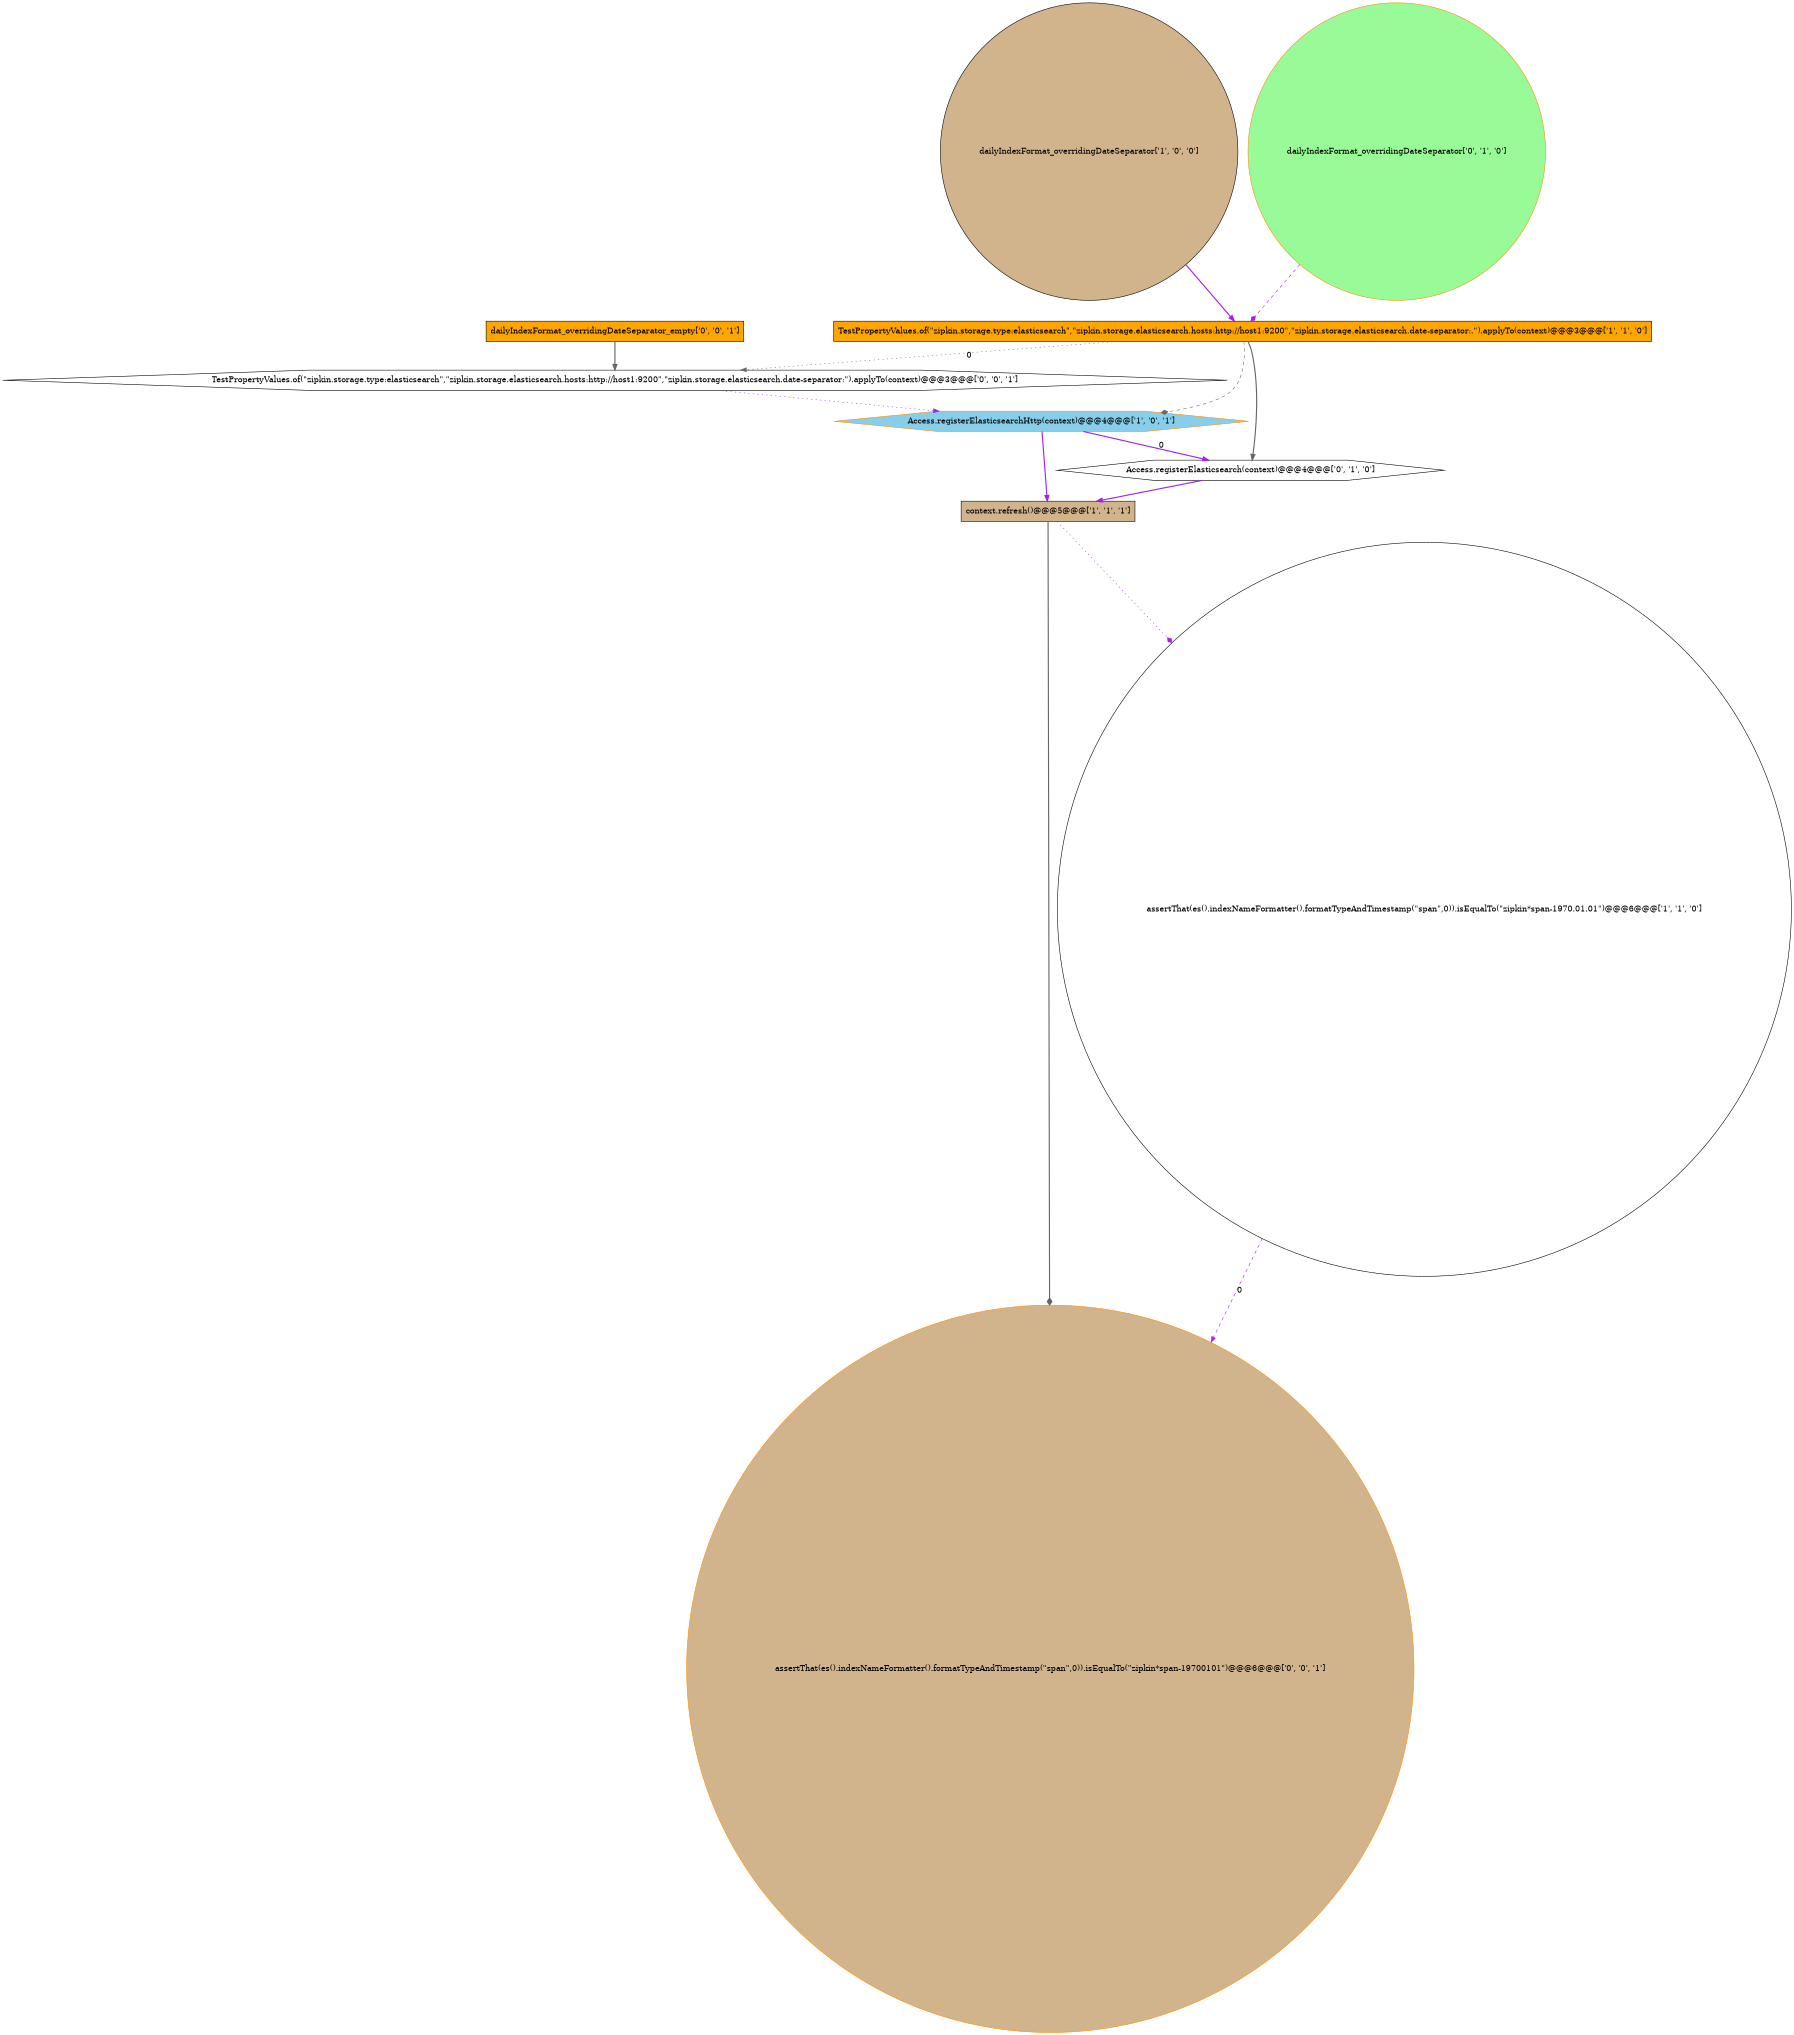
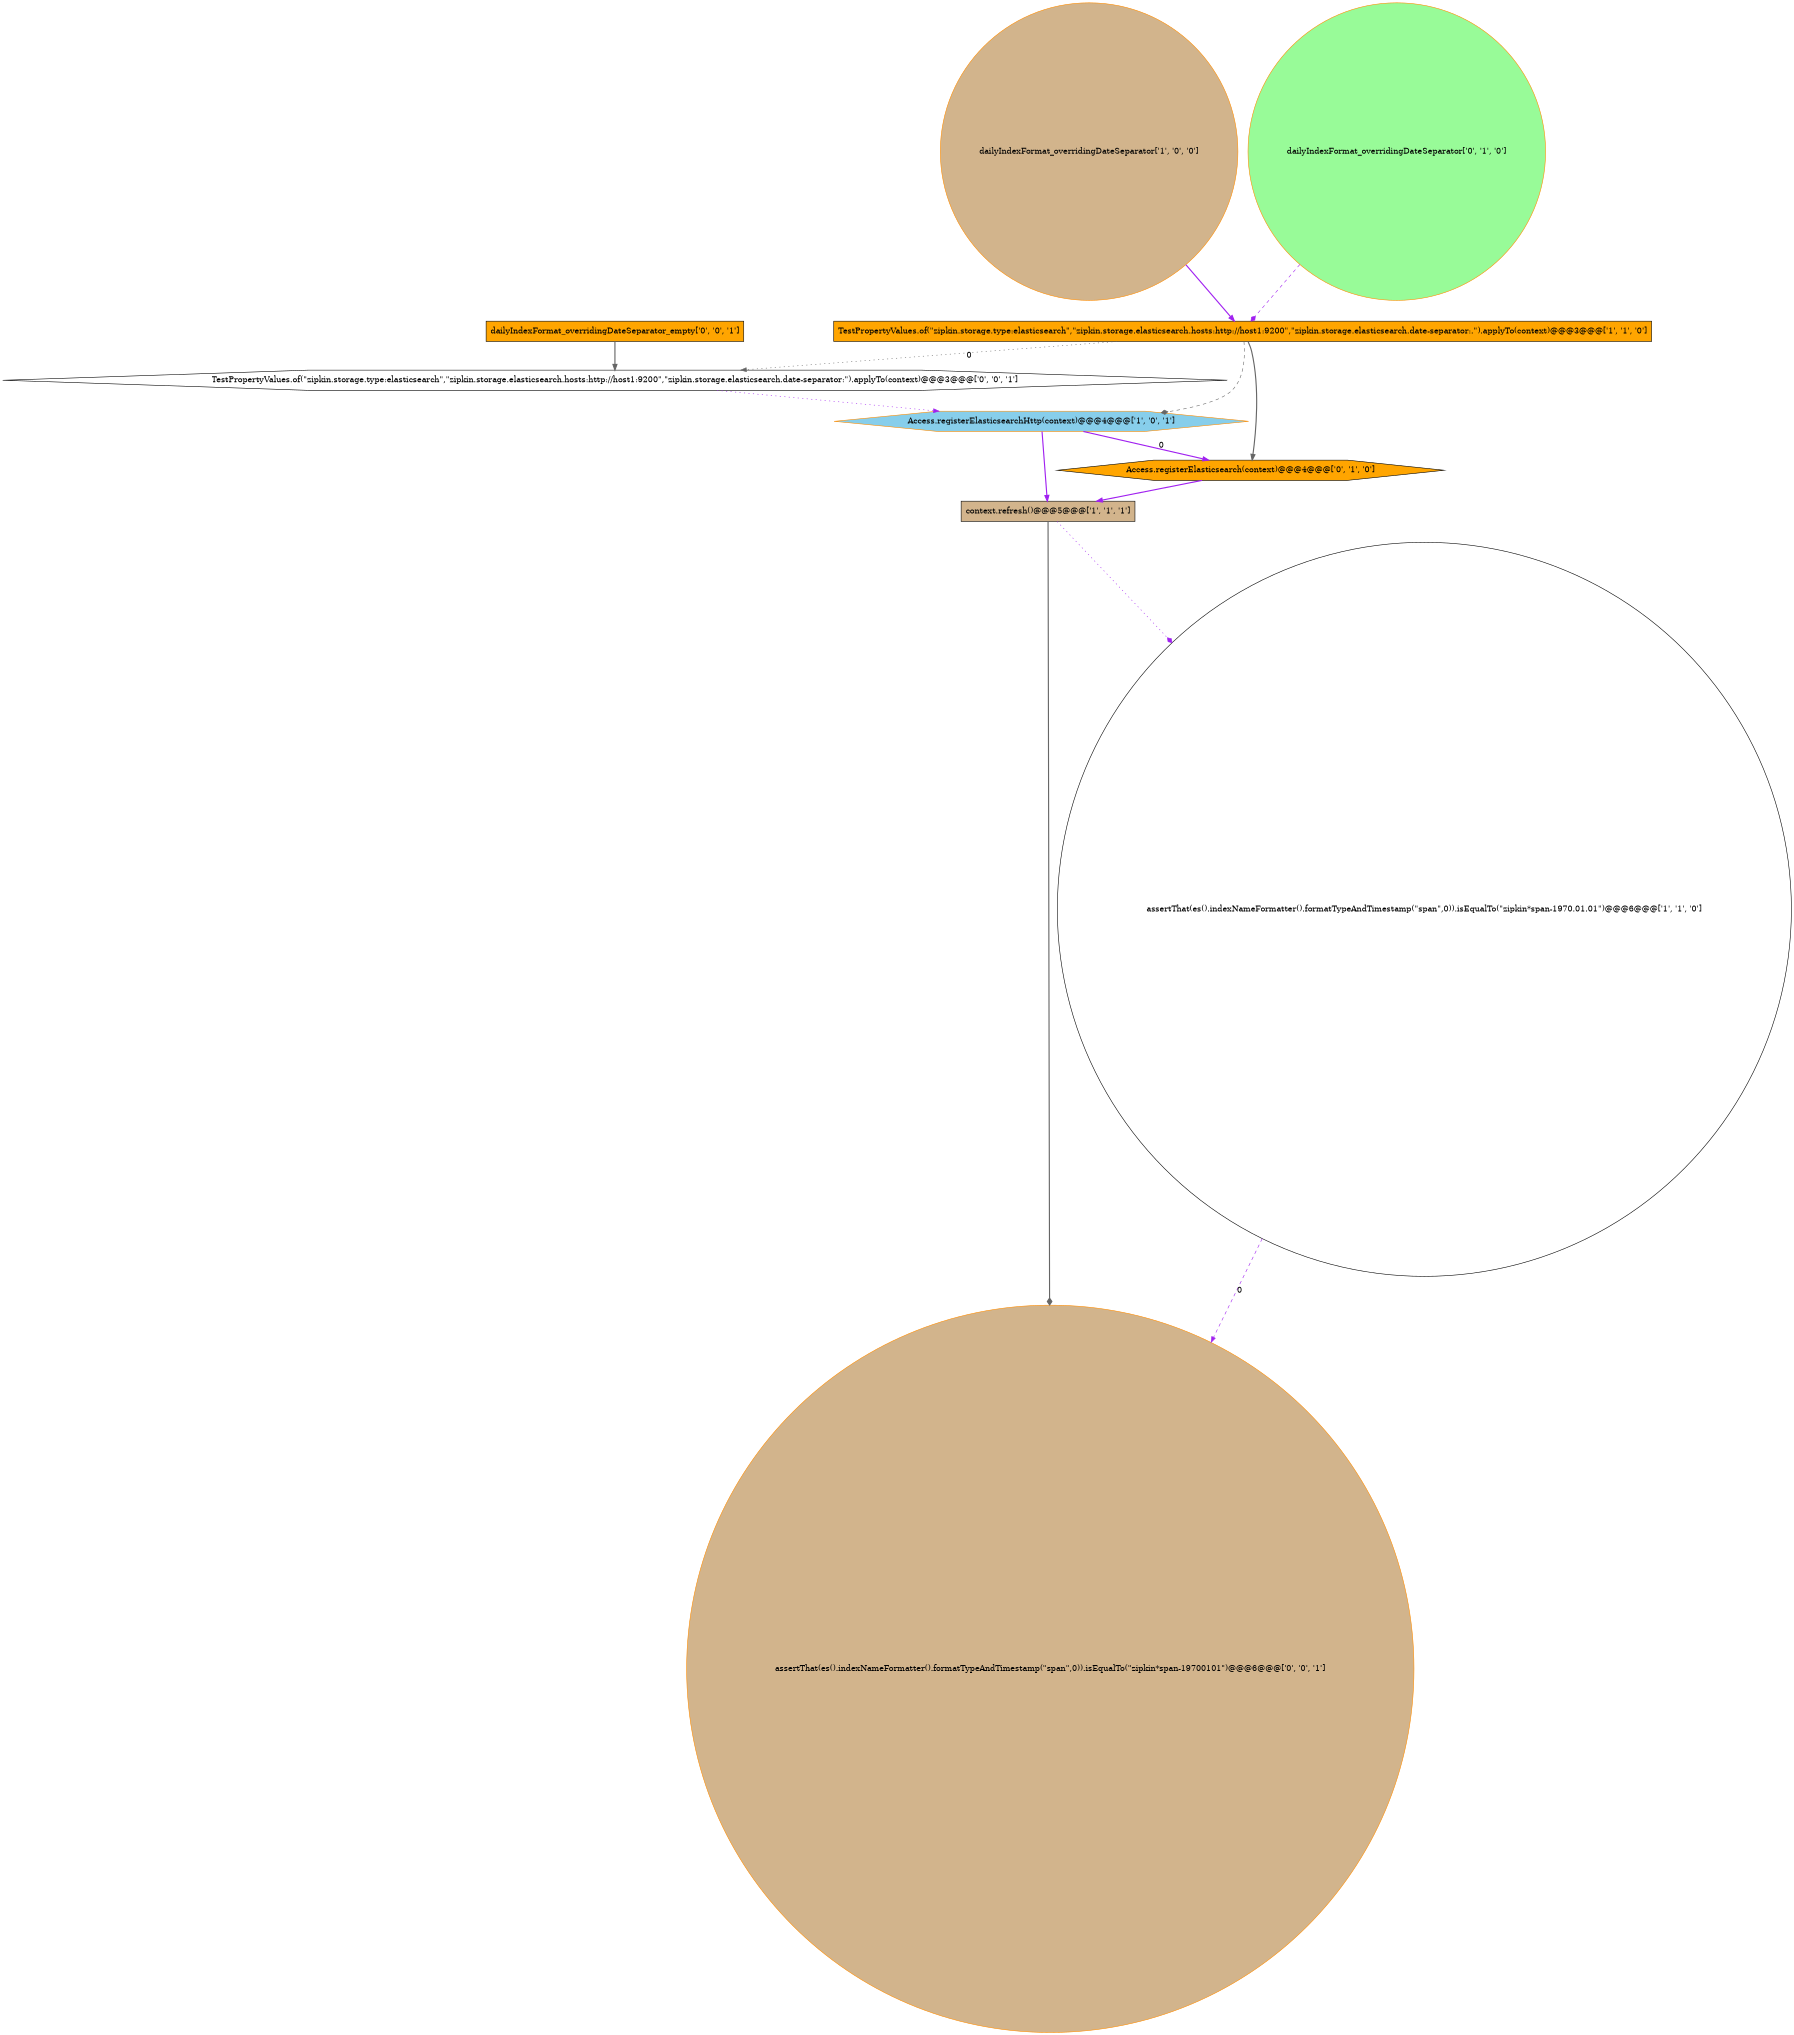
(1089, 152) -> (1089, 152)
(1251, 470) -> (1251, 470)
